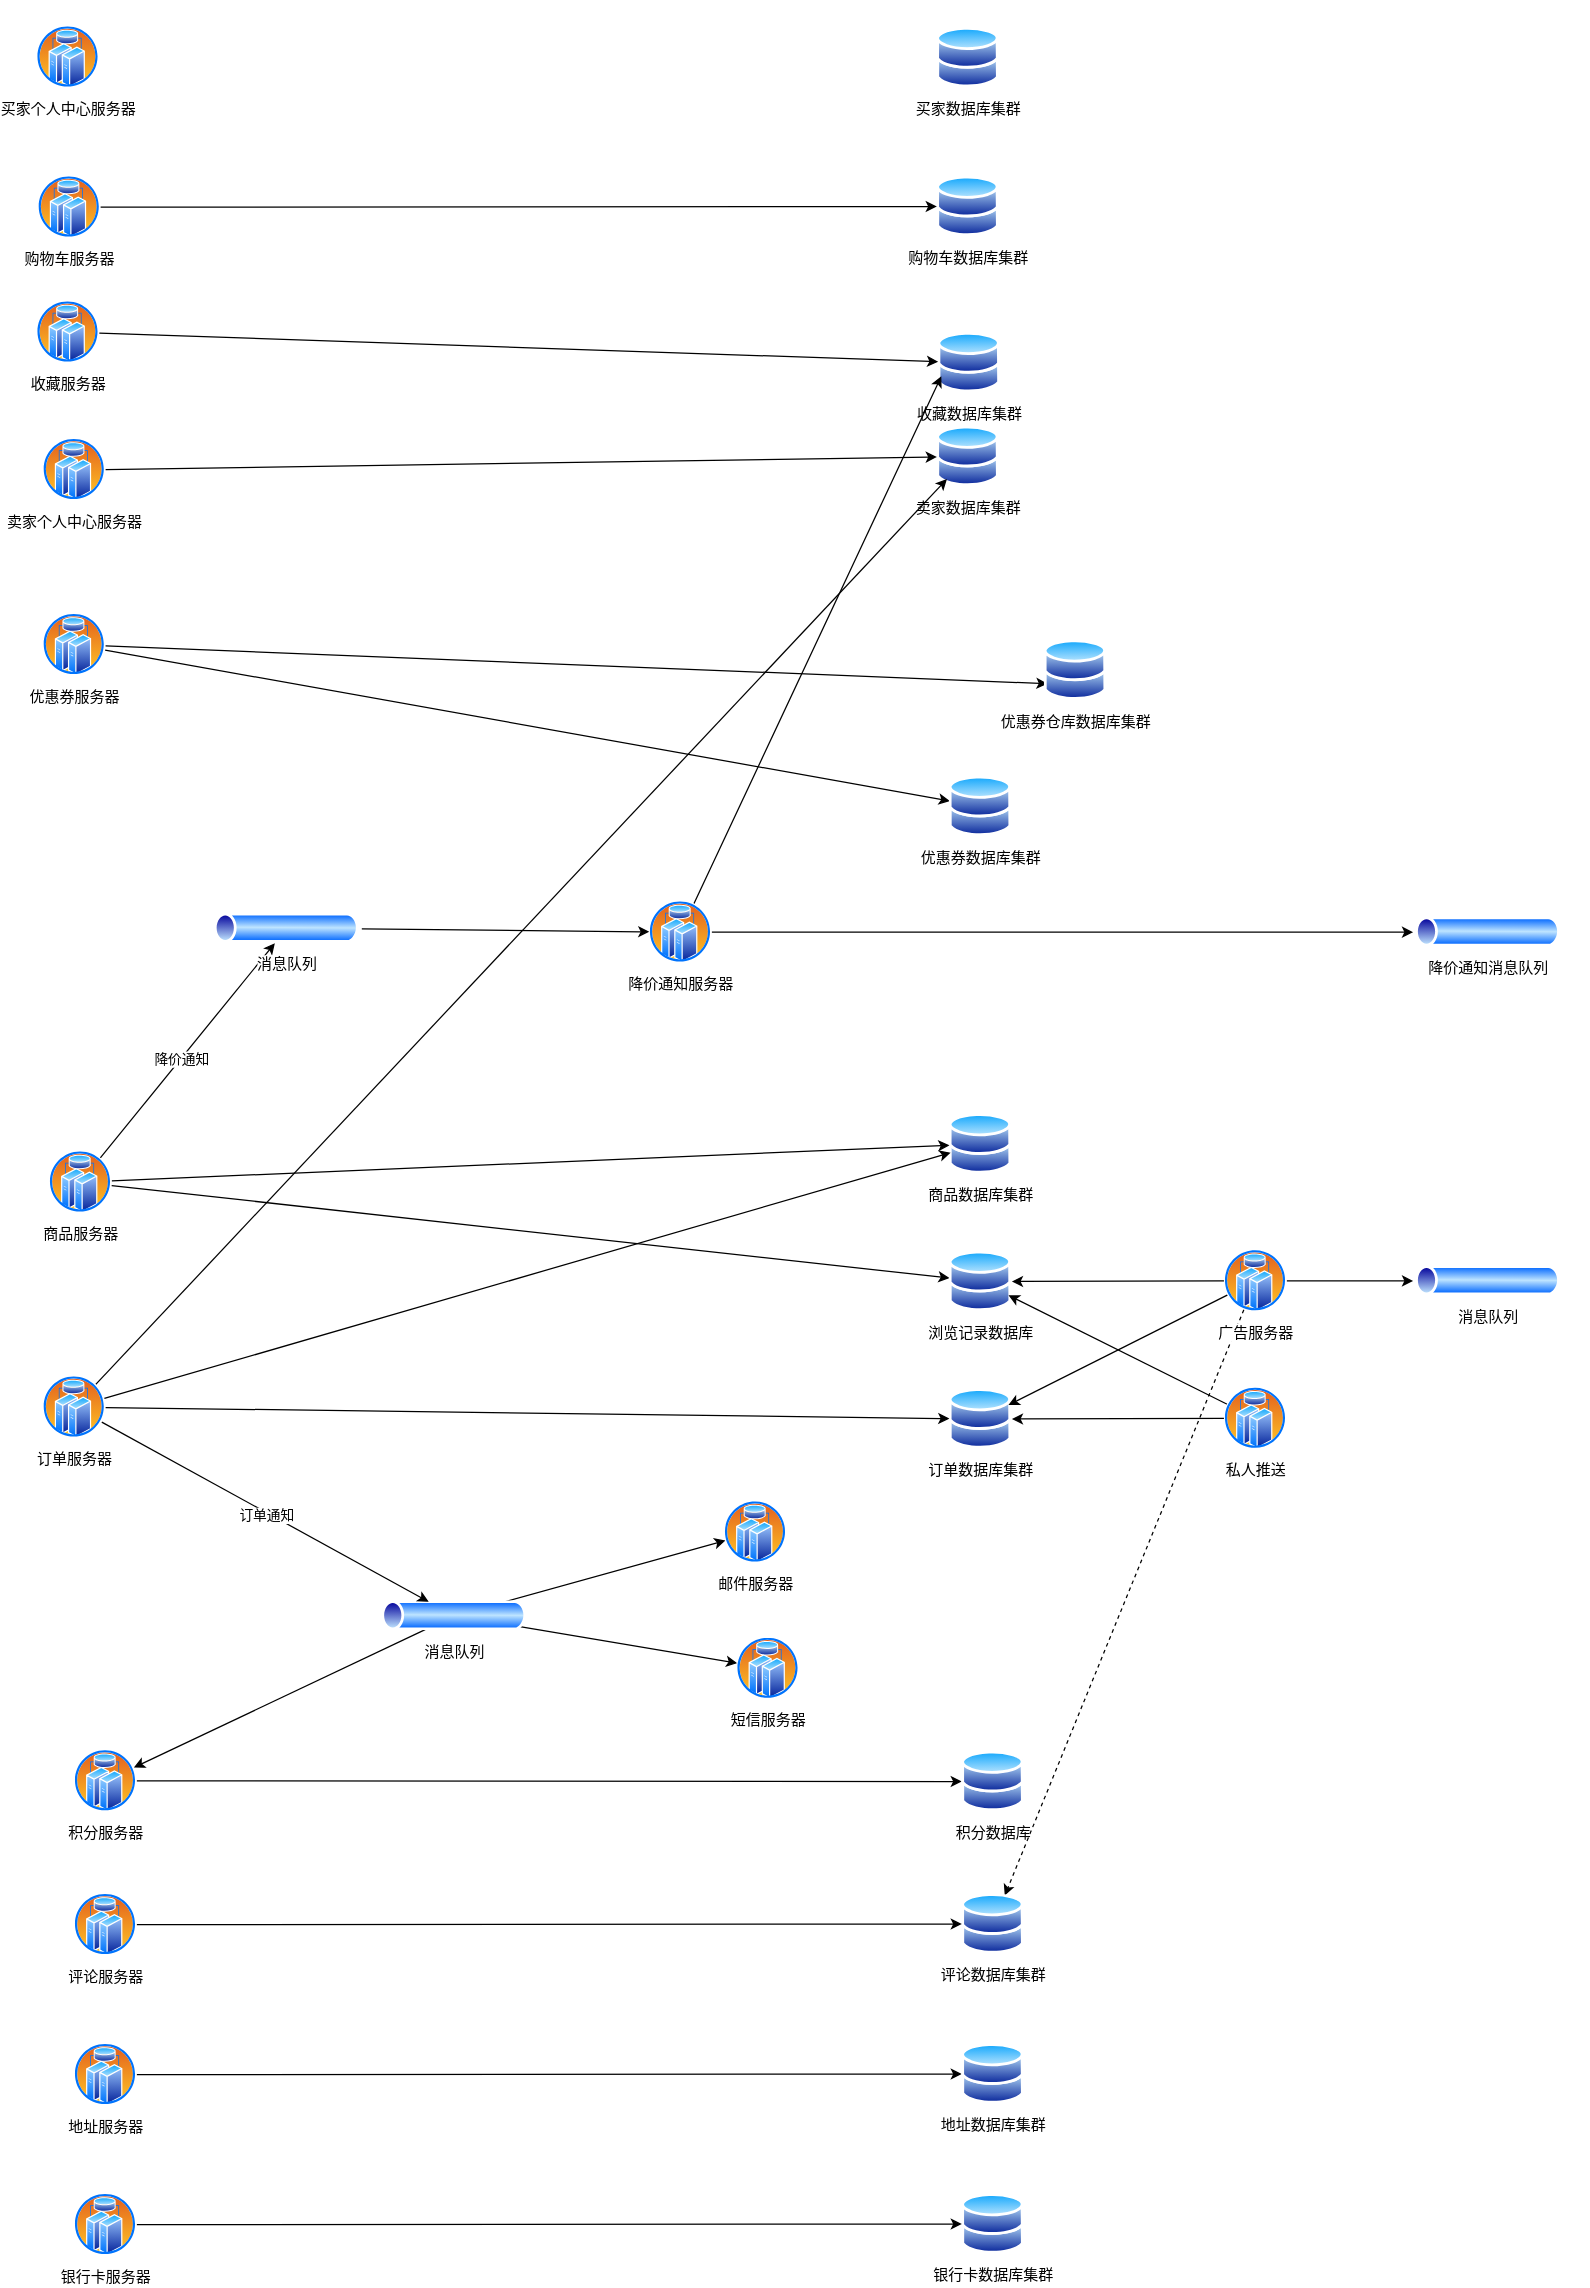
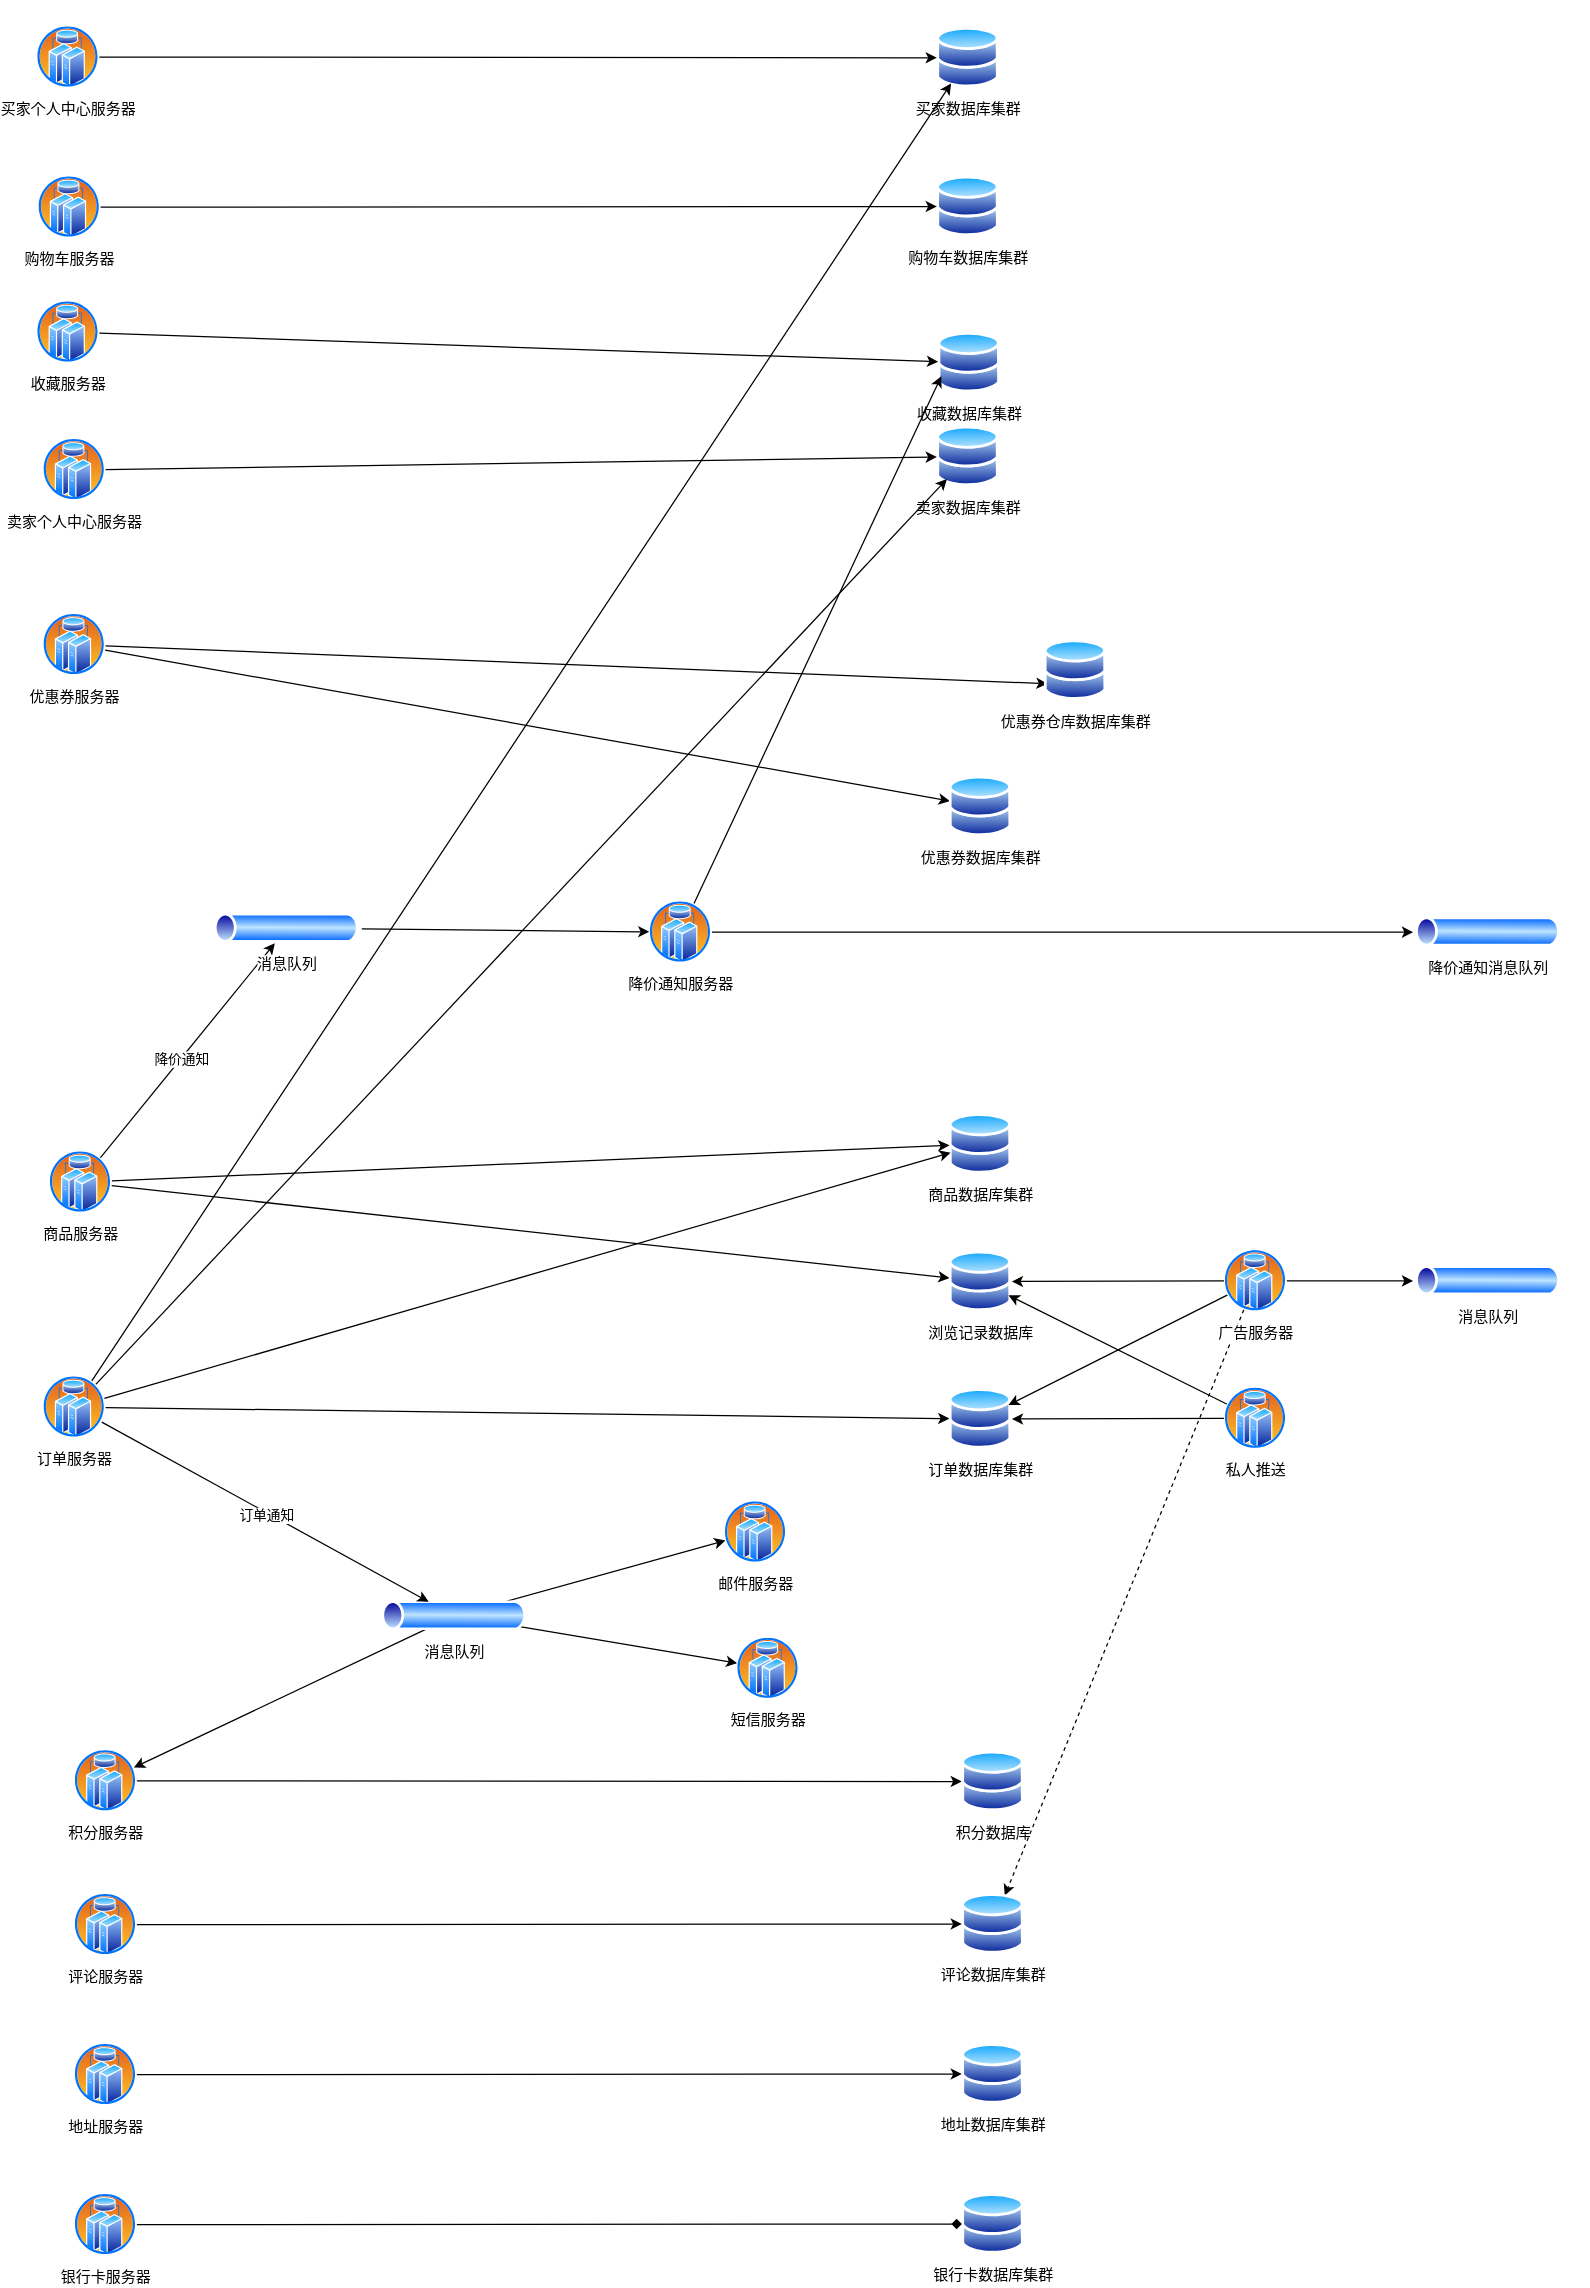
none -> (514, 57)
none -> (519, 735)
(952, 2224) -> (951, 2224)
